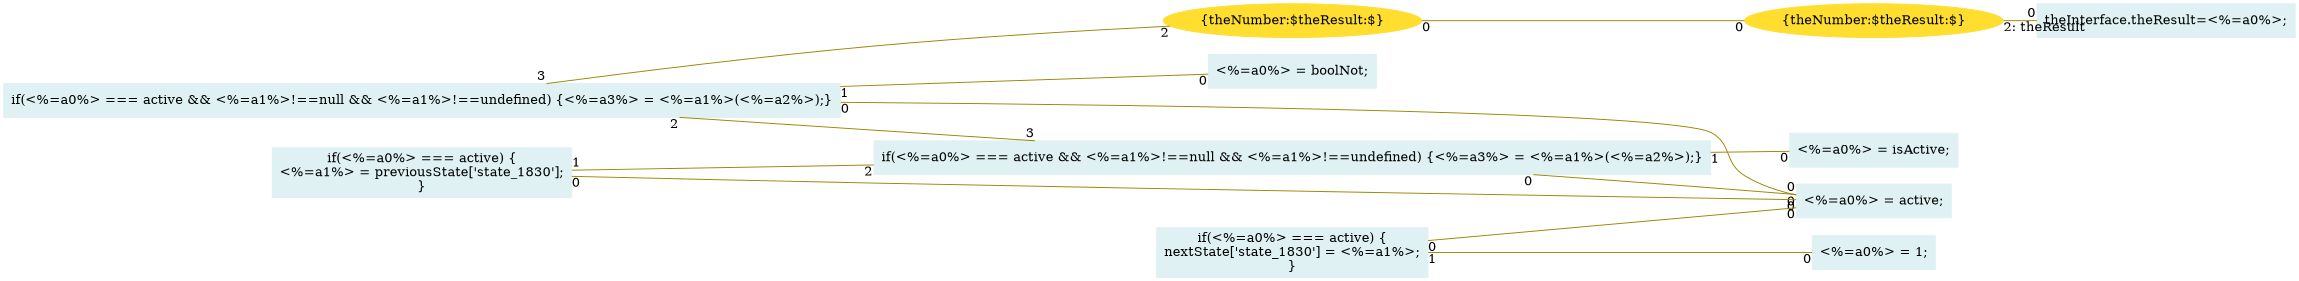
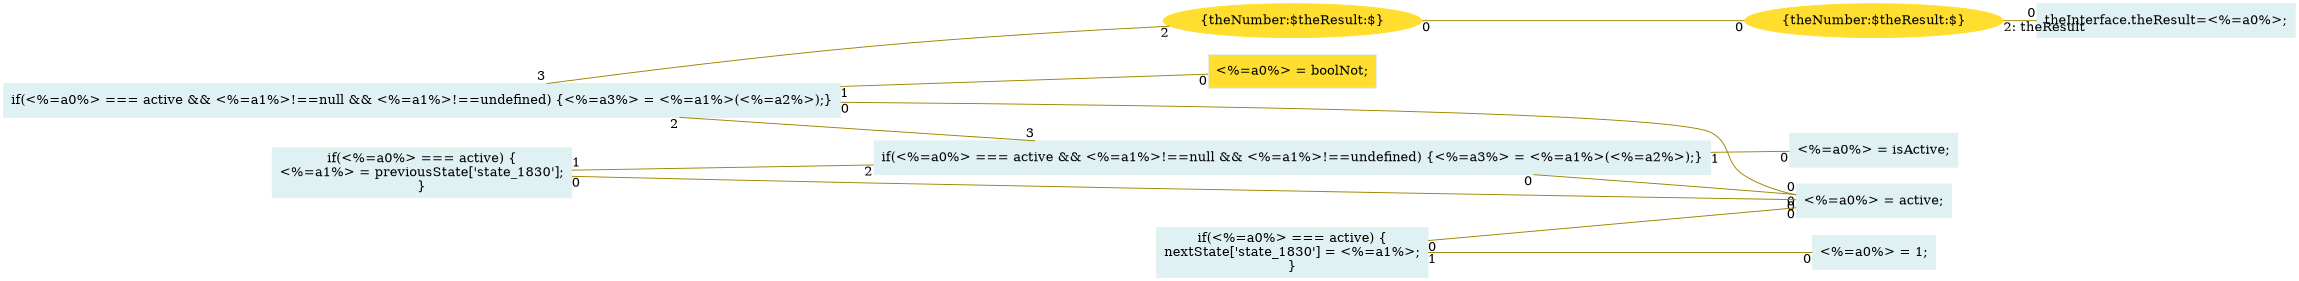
(1292, 71) -> (1292, 71)
